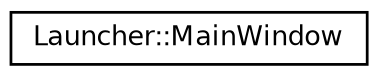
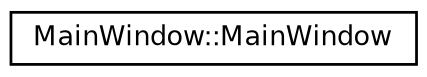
(189, 38) -> (214, 38)
